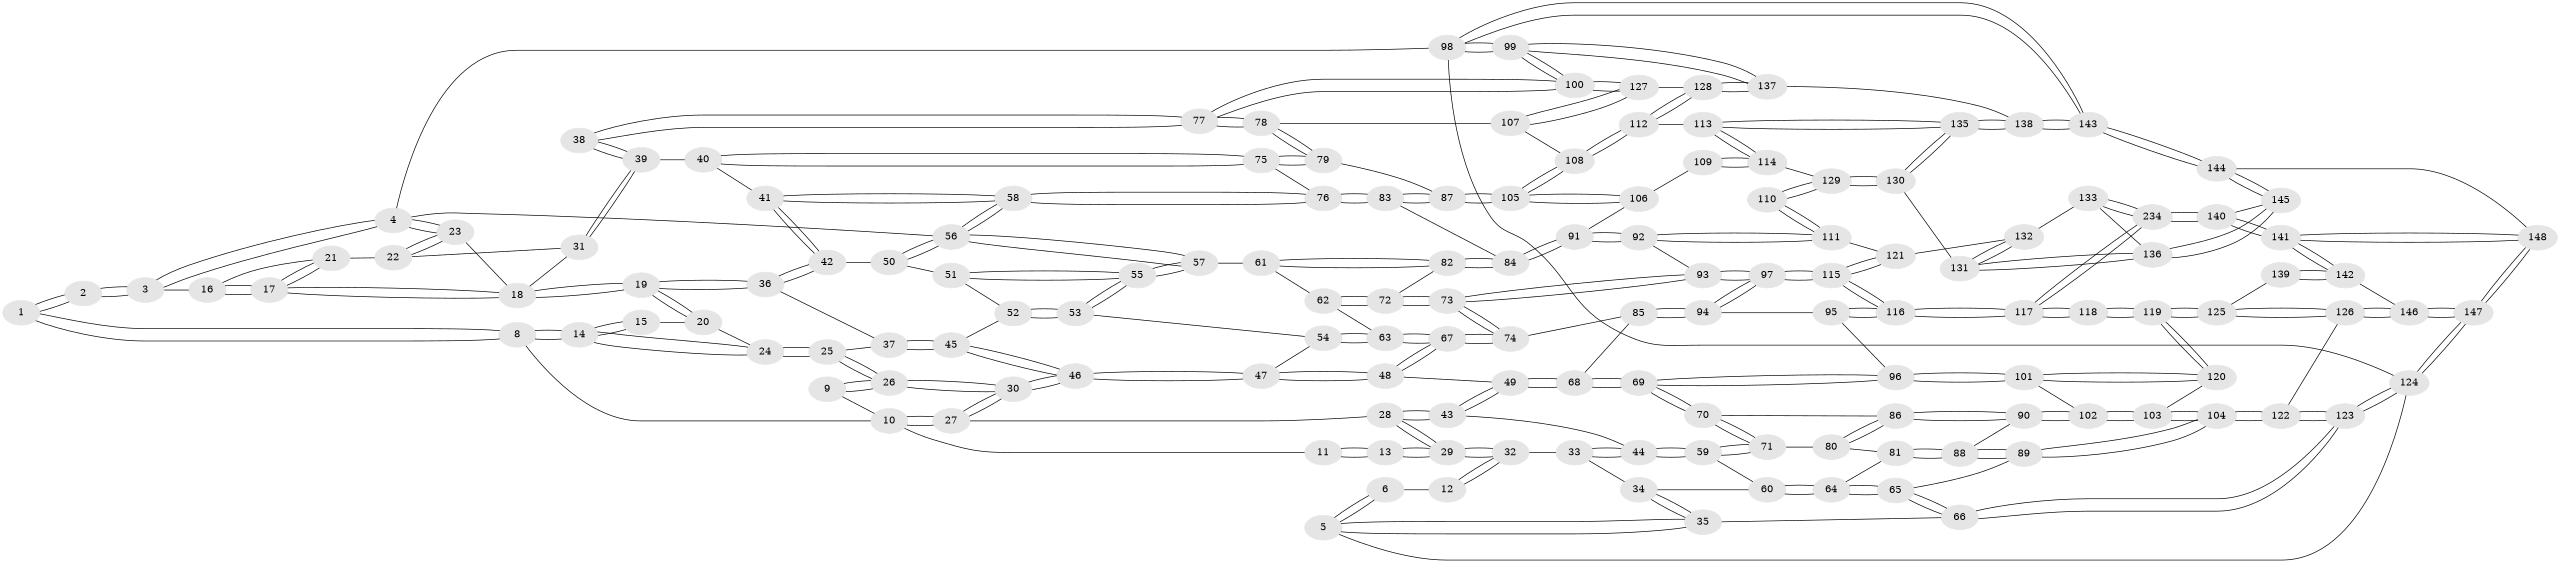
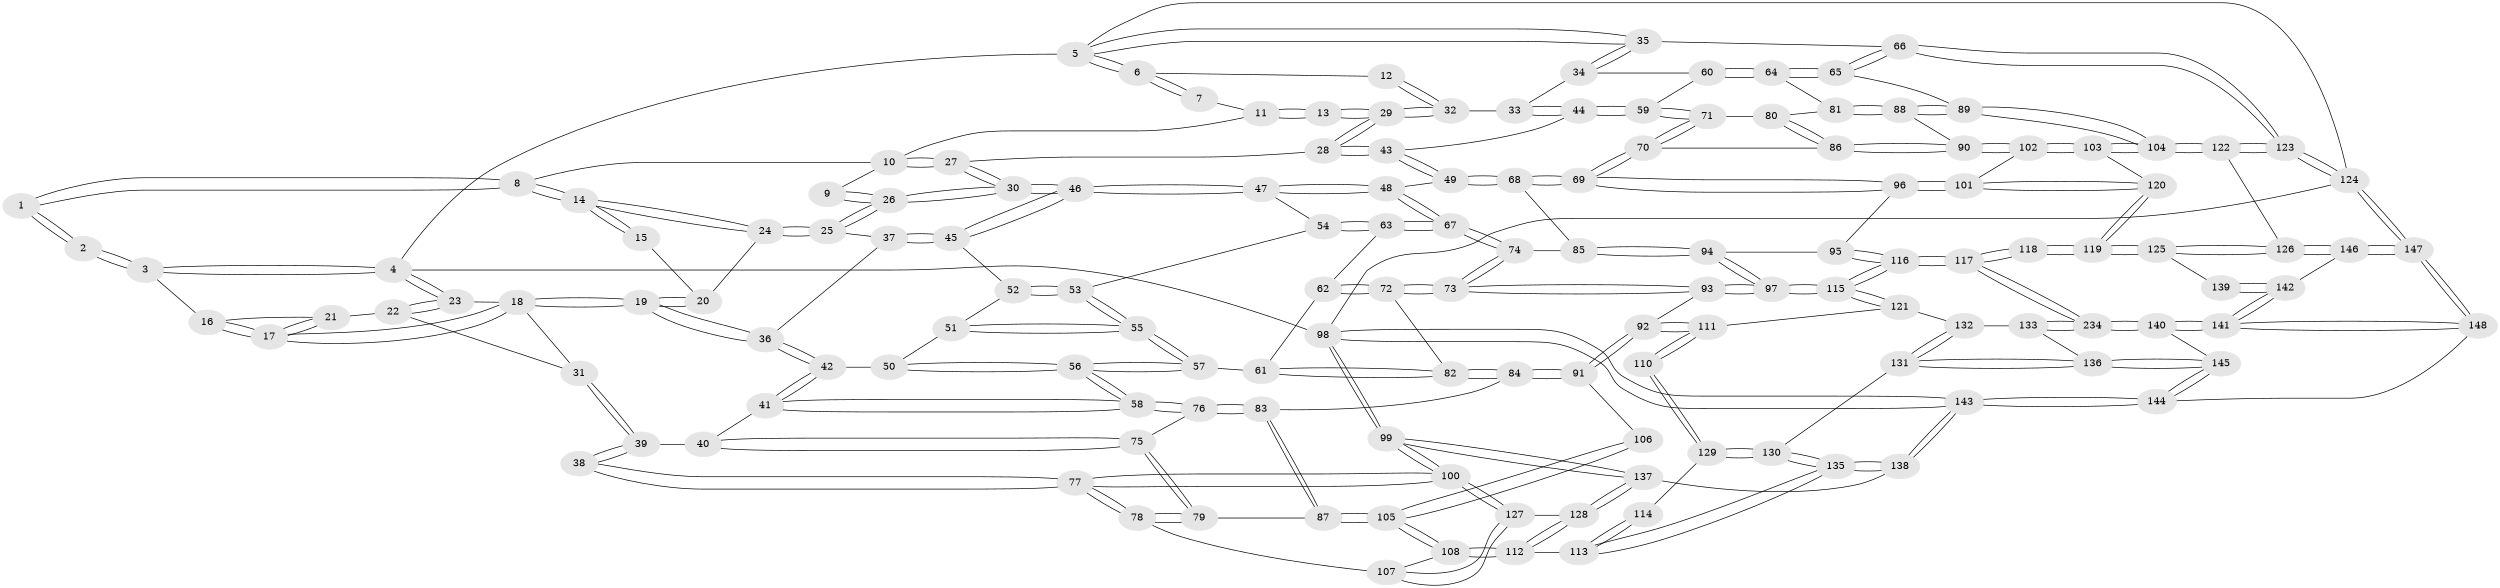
none -> (1199, 99)
(1703, 163) -> none
(672, 221) -> (705, 93)
